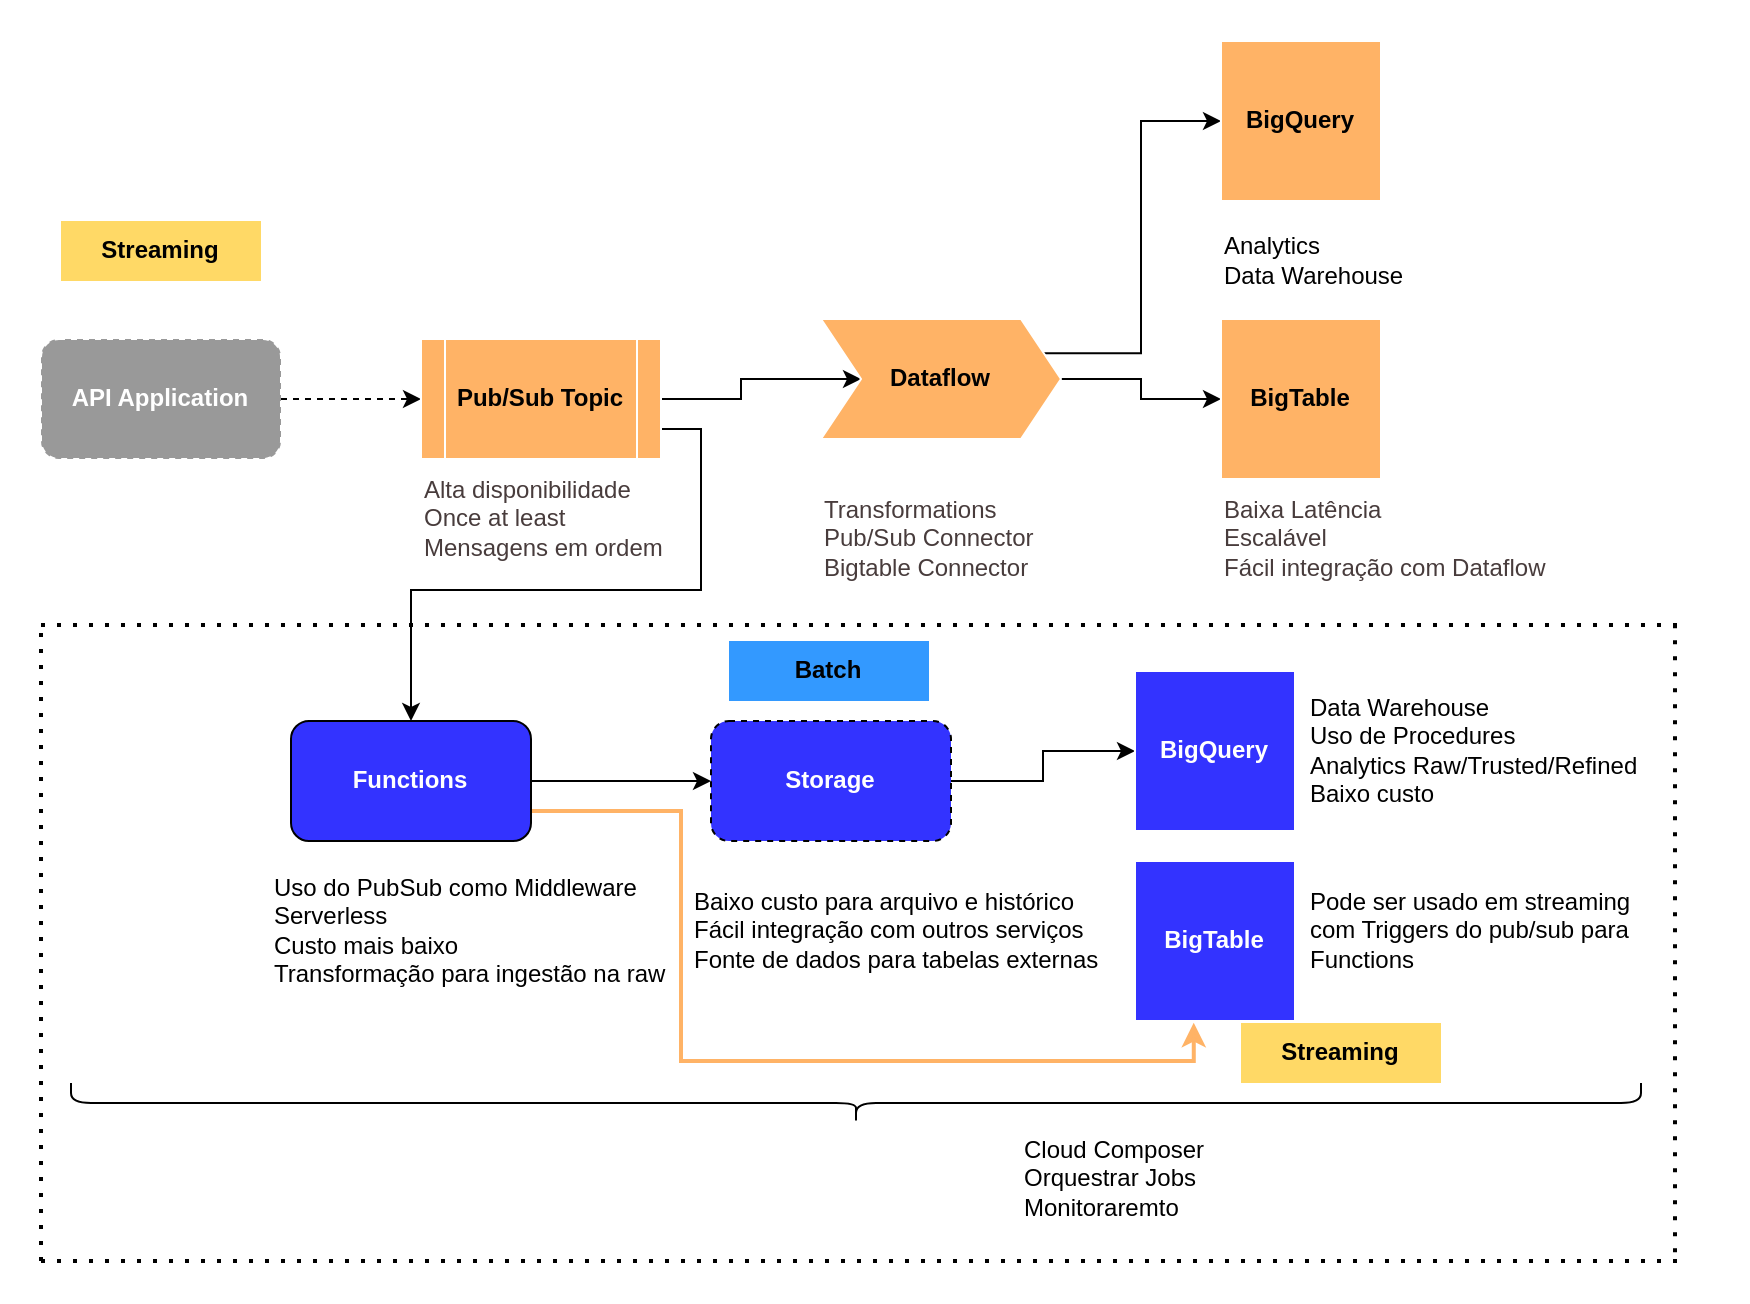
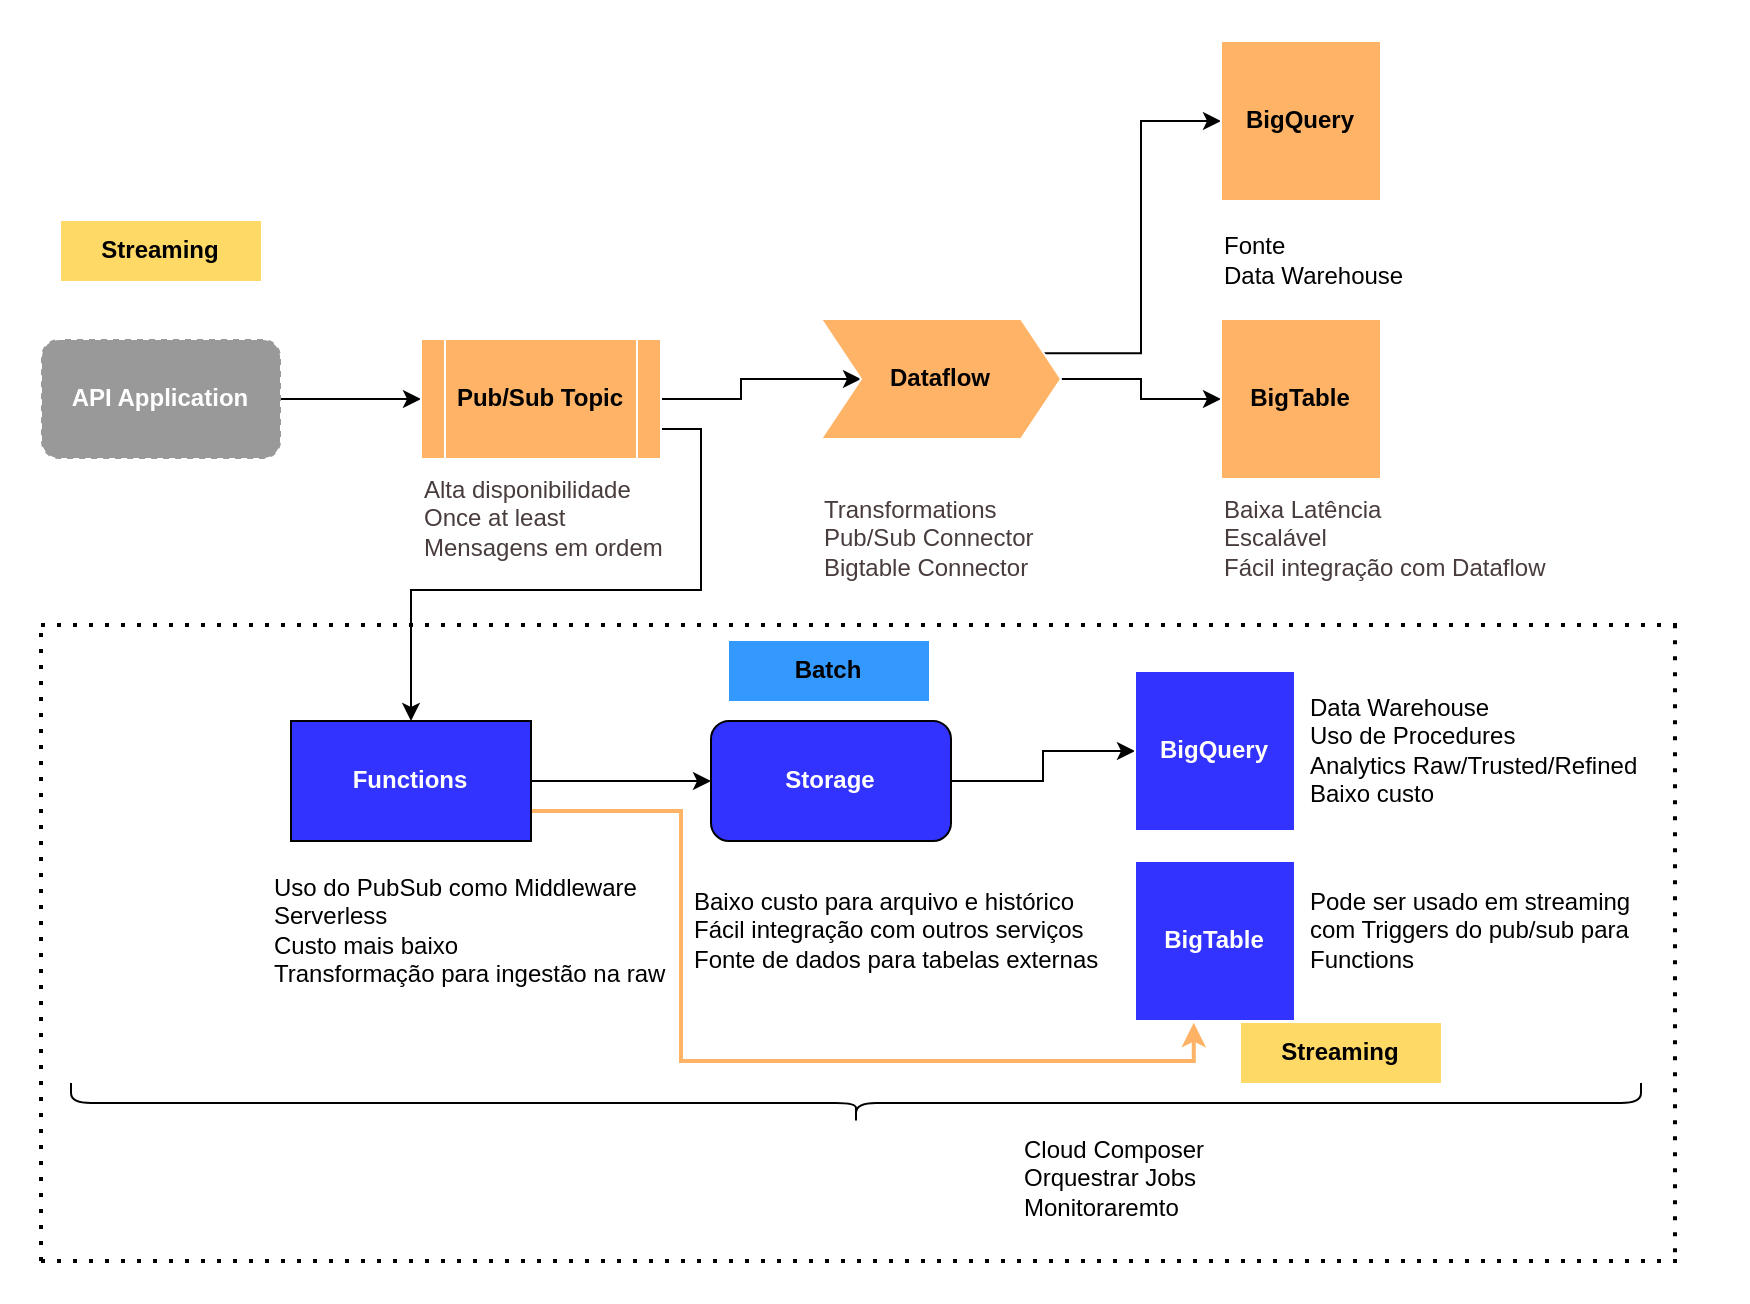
(1316, 261) -> (1316, 261)
(342, 399) -> (342, 399)
(411, 781) -> (411, 781)
(831, 781) -> (831, 781)
